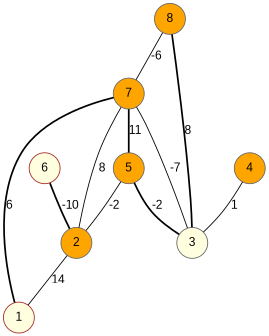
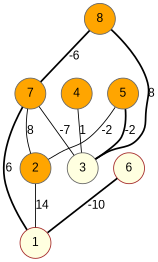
(149, 56) -> (65, 56)
(129, 131) -> none
(59, 206) -> (82, 205)
